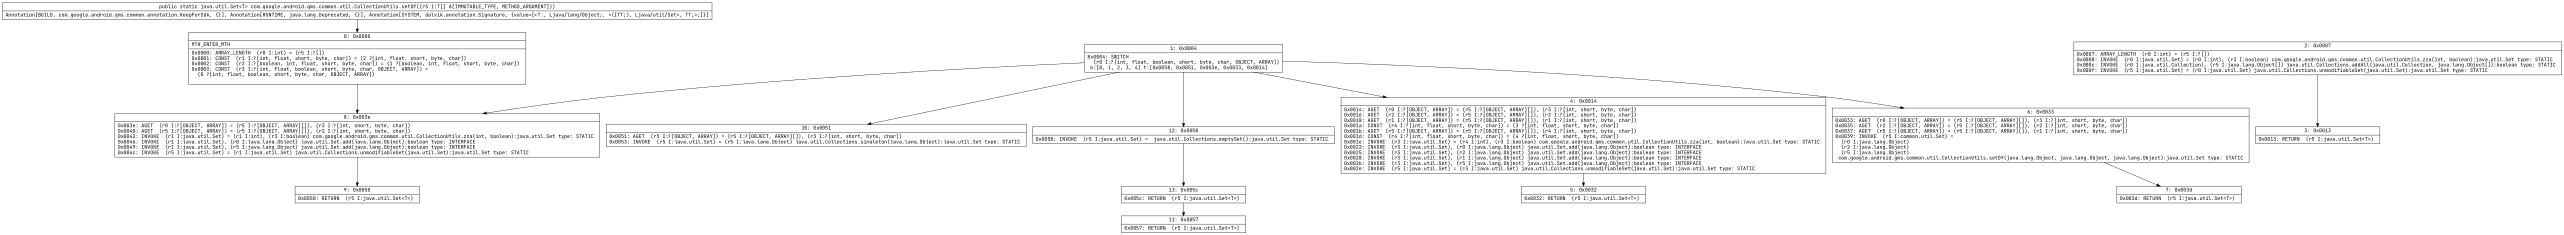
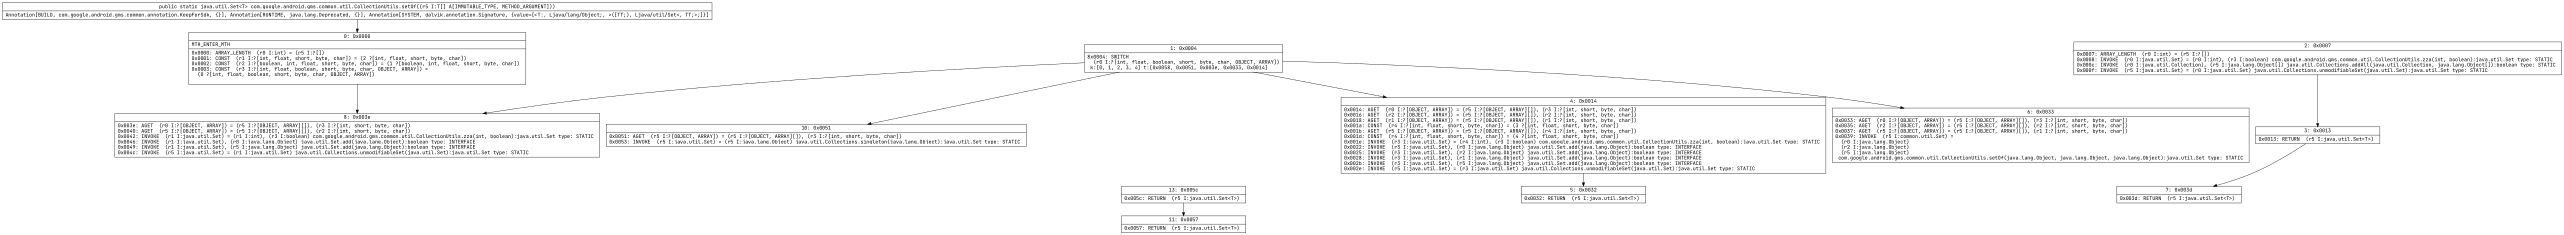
(1184, 135) -> none
(2130, 174) -> (2263, 168)
(357, 195) -> none
